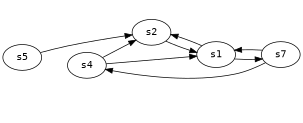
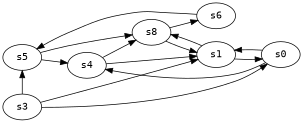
none -> (216, 16)
(152, 32) -> (152, 32)
(281, 55) -> (281, 55)
none -> (51, 61)
none -> (22, 107)
